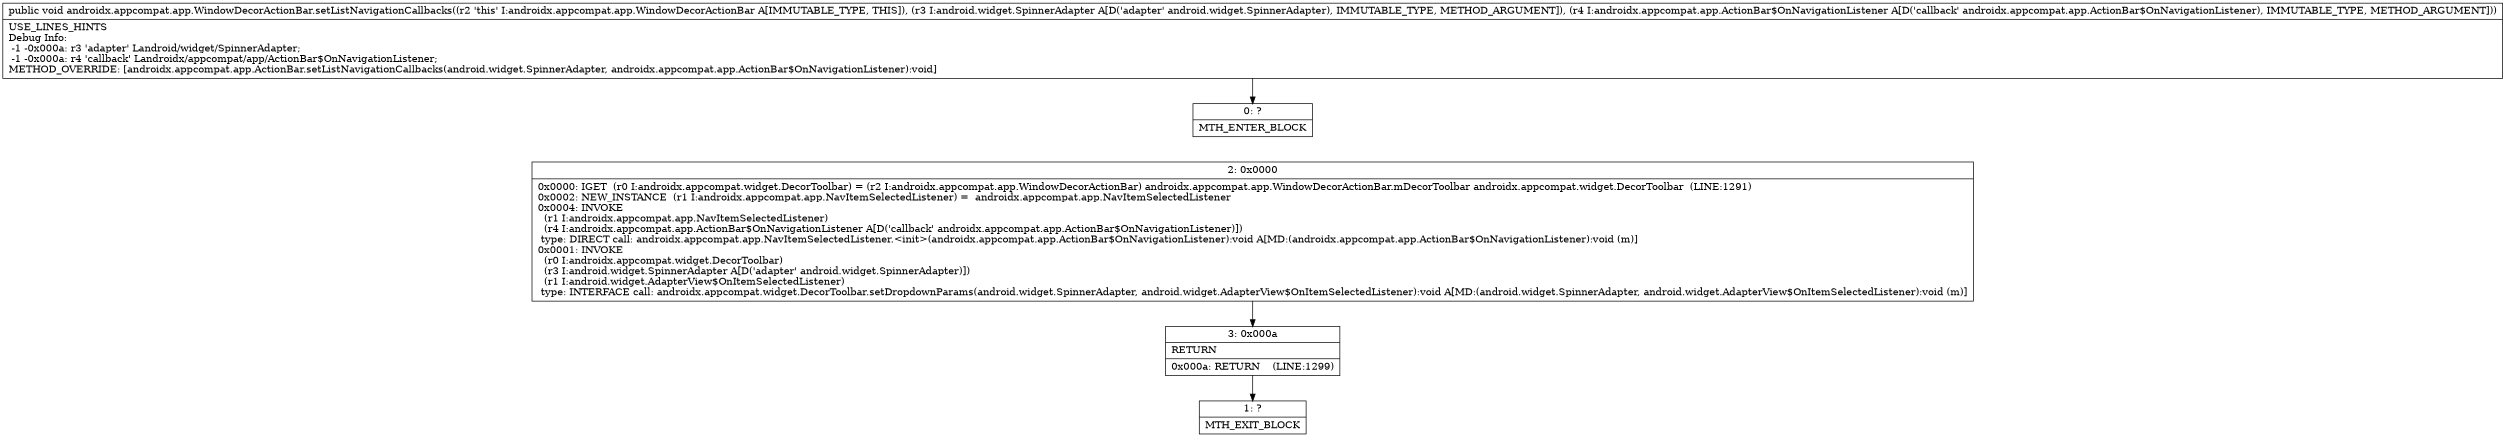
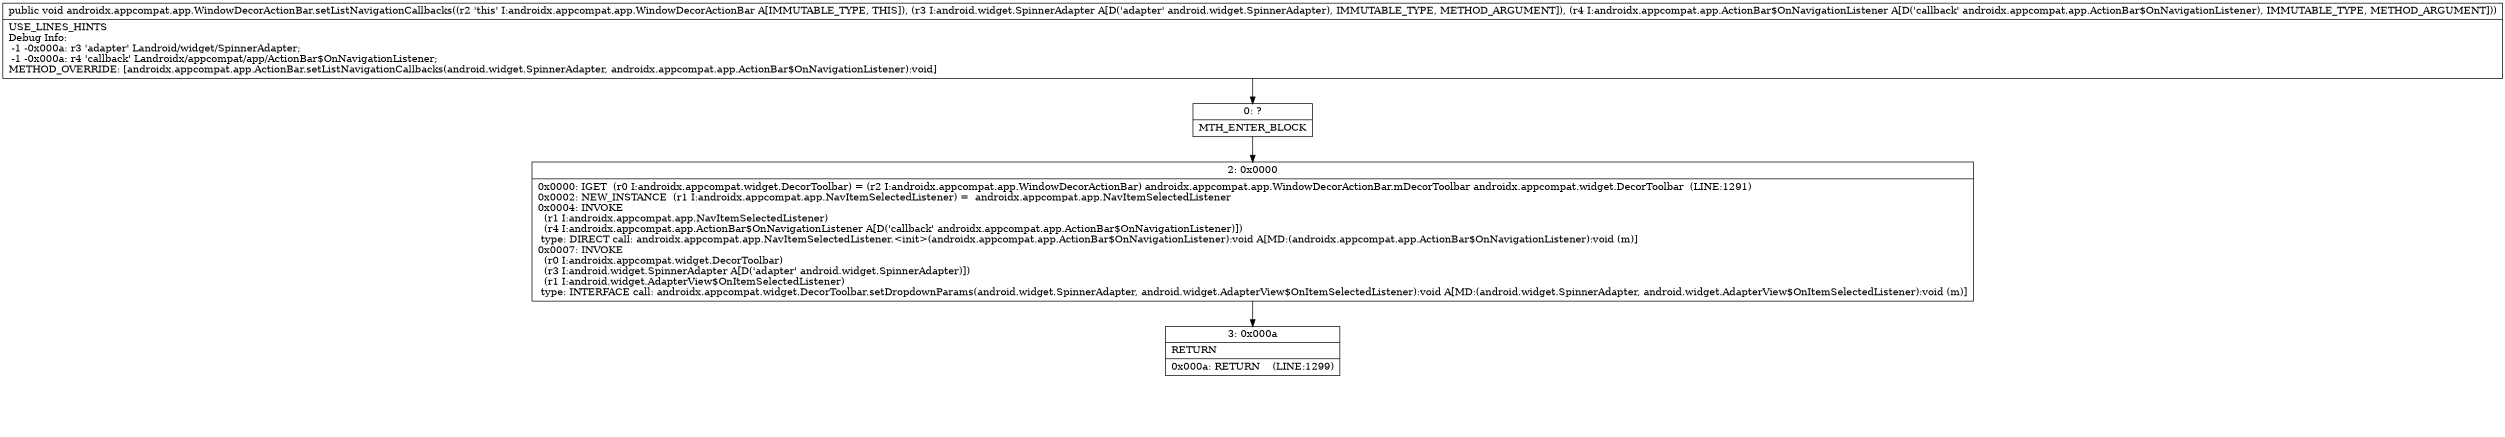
none -> (1253, 146)
(584, 250) -> (584, 250)
(1253, 417) -> none
